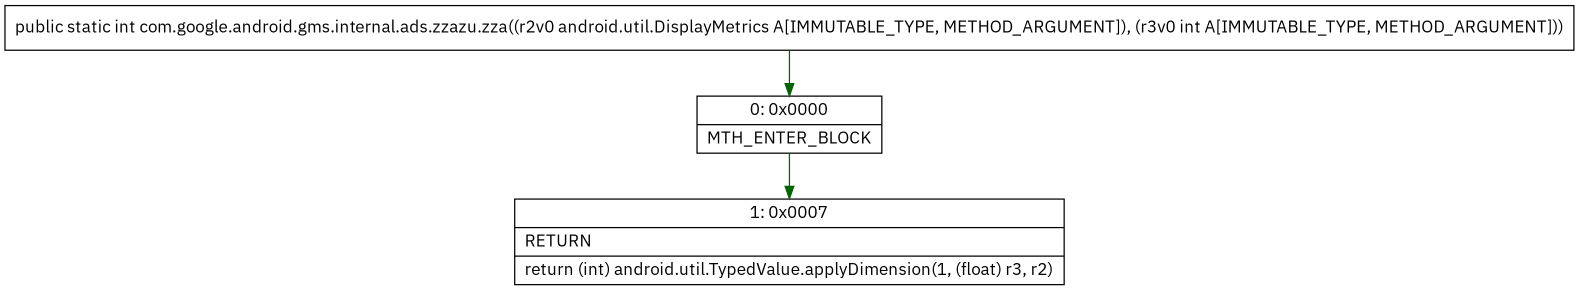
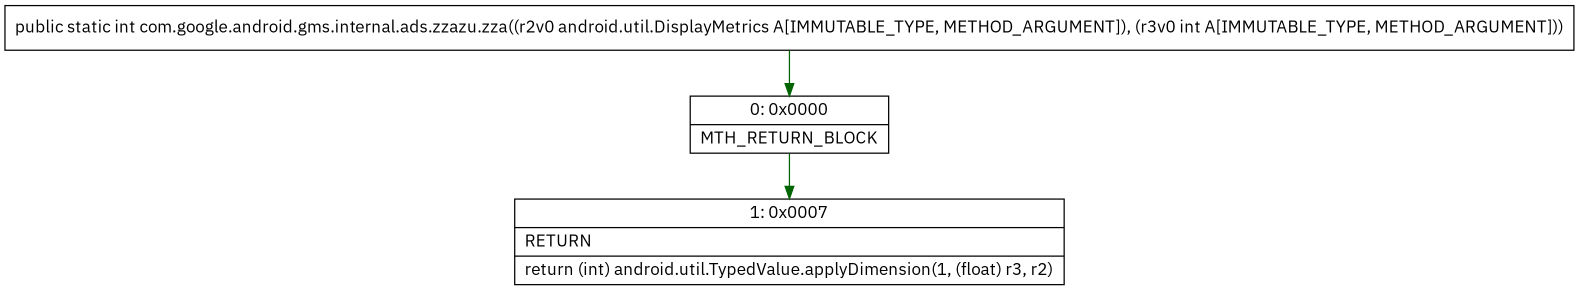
(789, 138) -> (789, 138)
